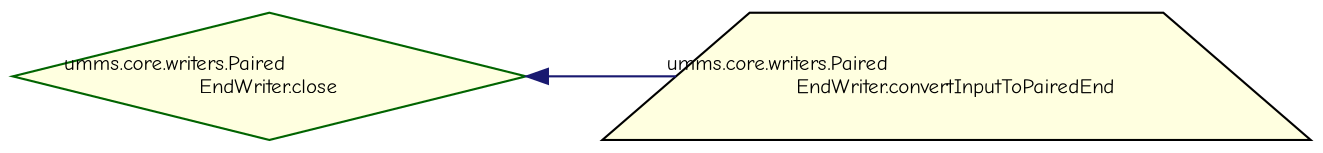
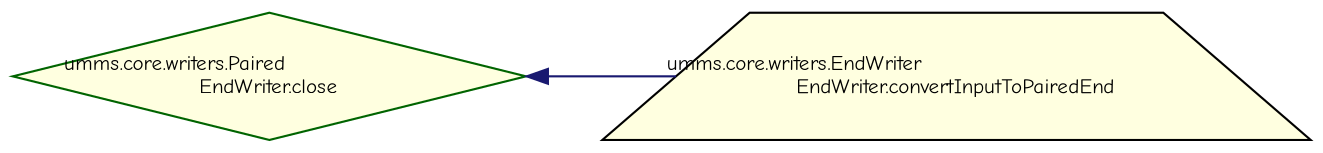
(956, 76) -> (956, 76)
